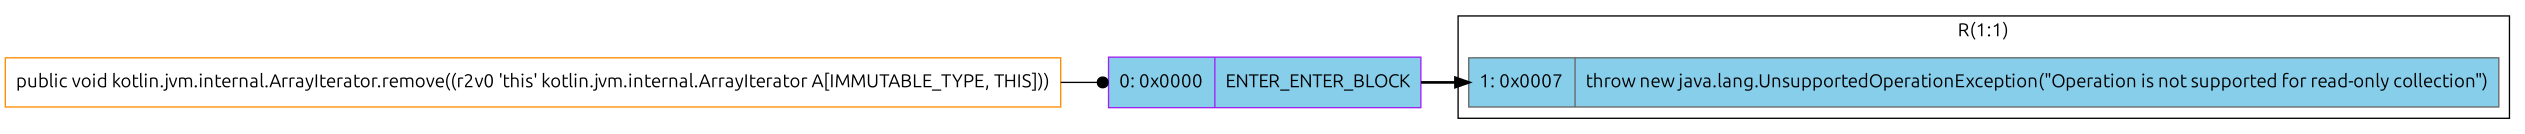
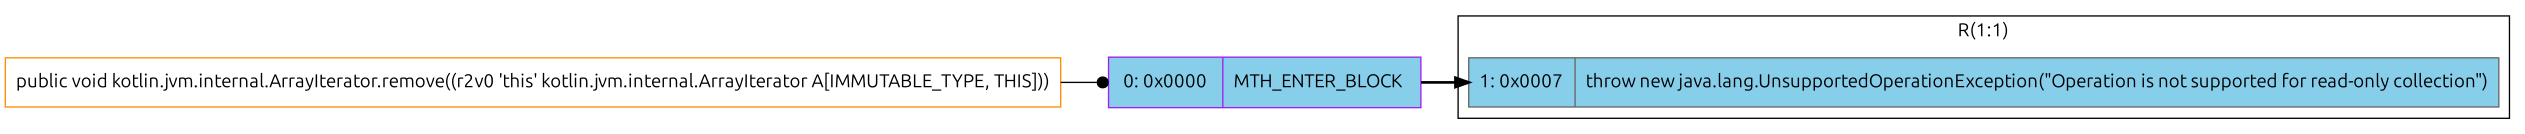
(1318, 82) -> (1318, 82)
